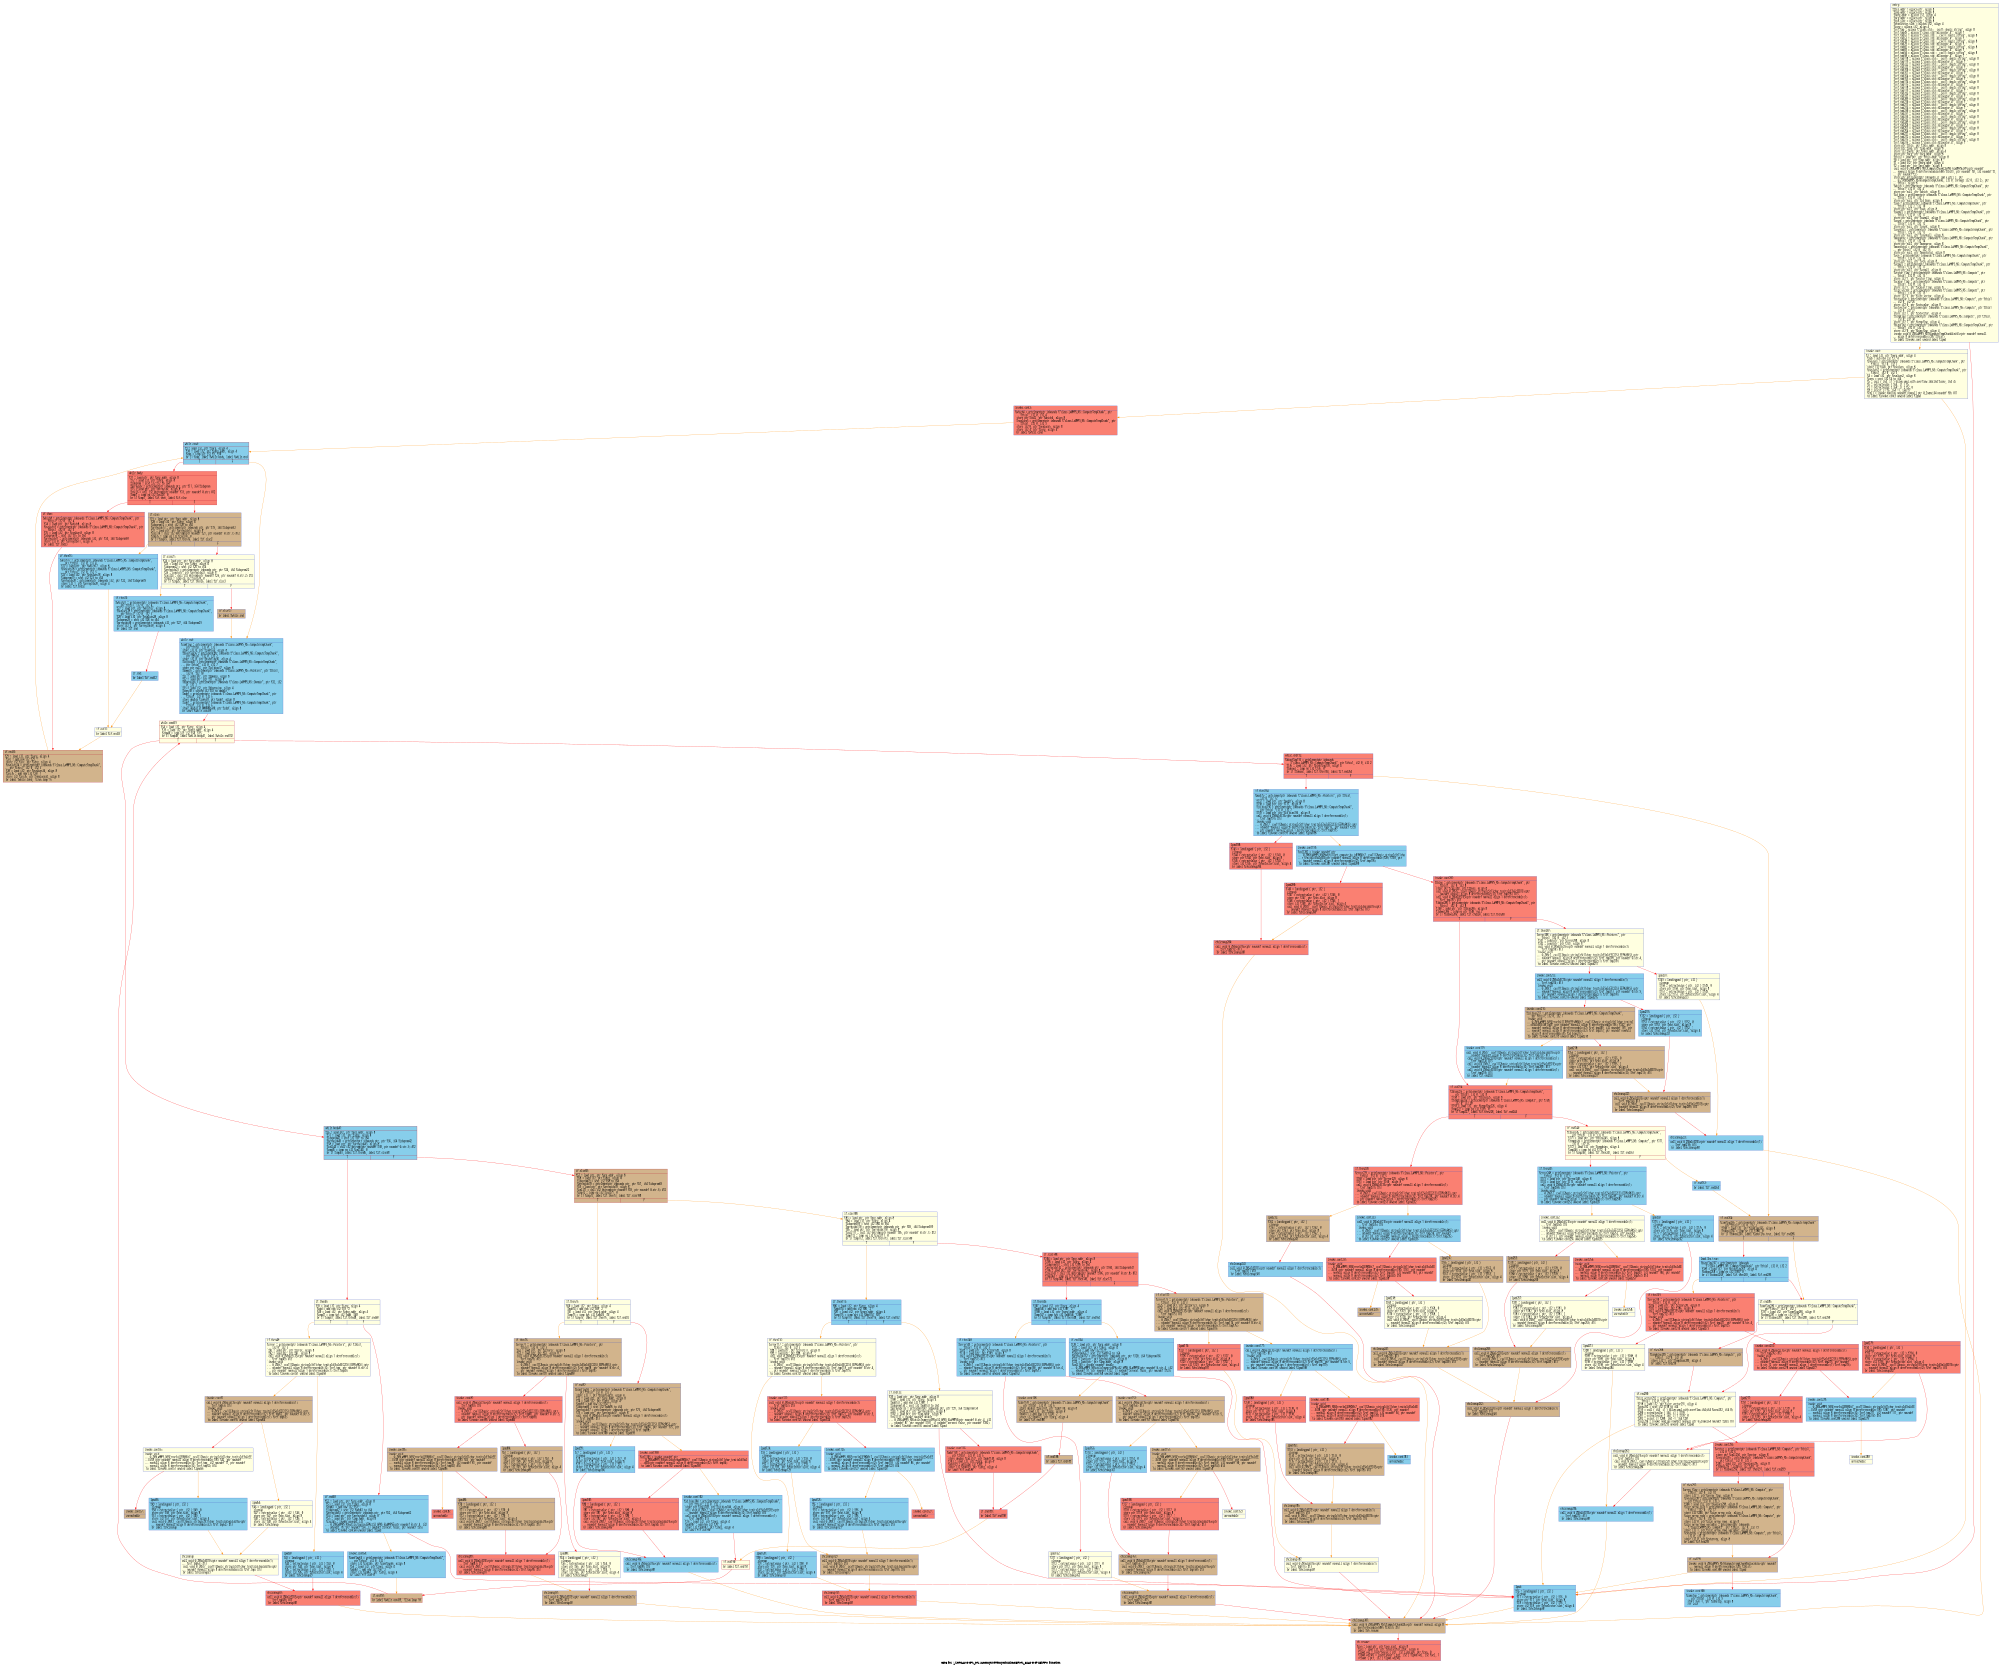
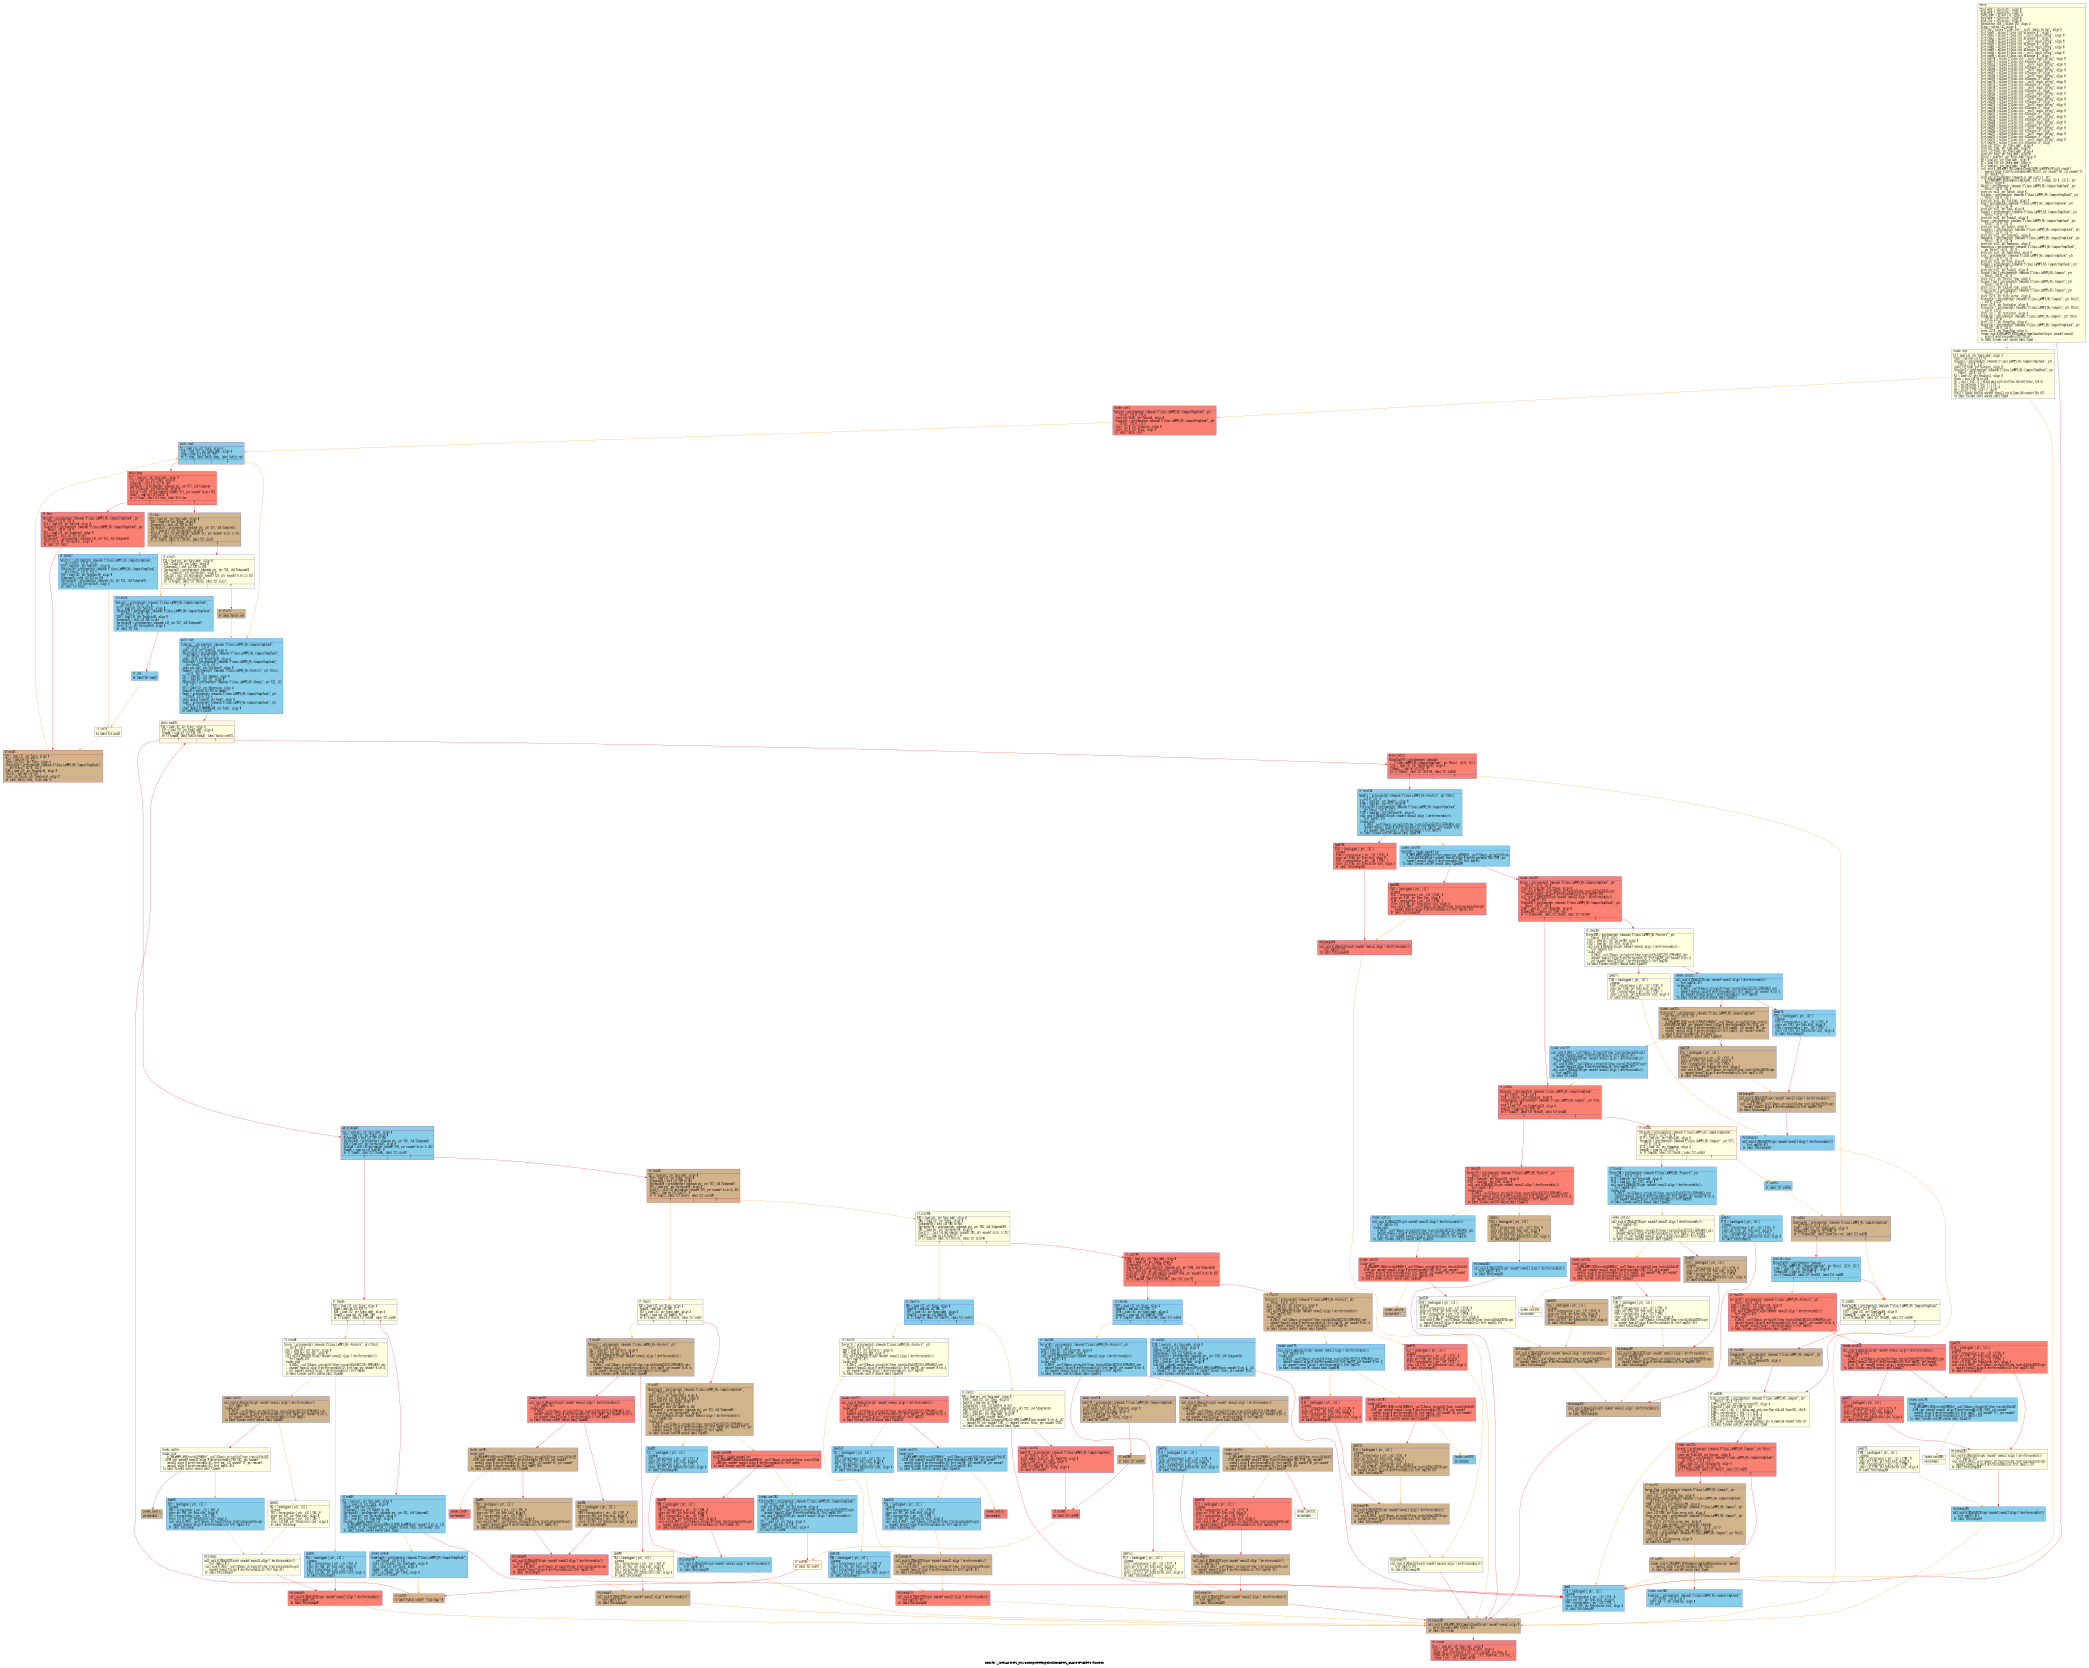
(1439, 1249) -> none
(1649, 1337) -> none
